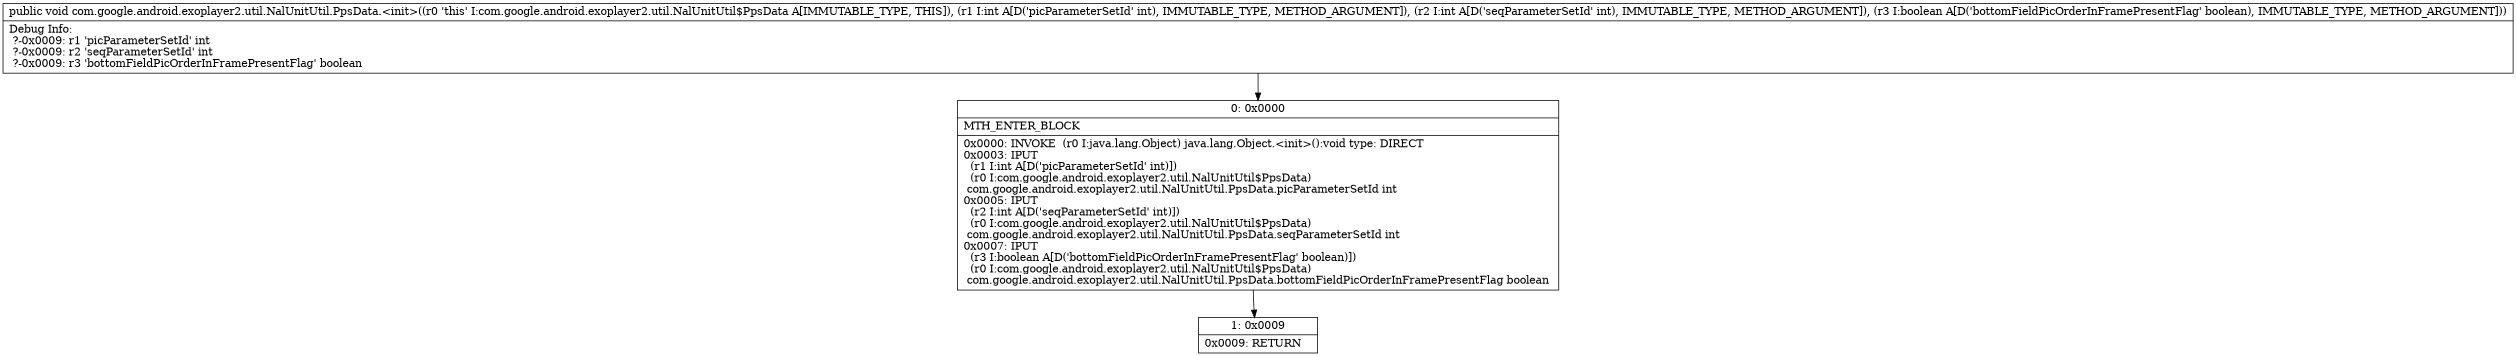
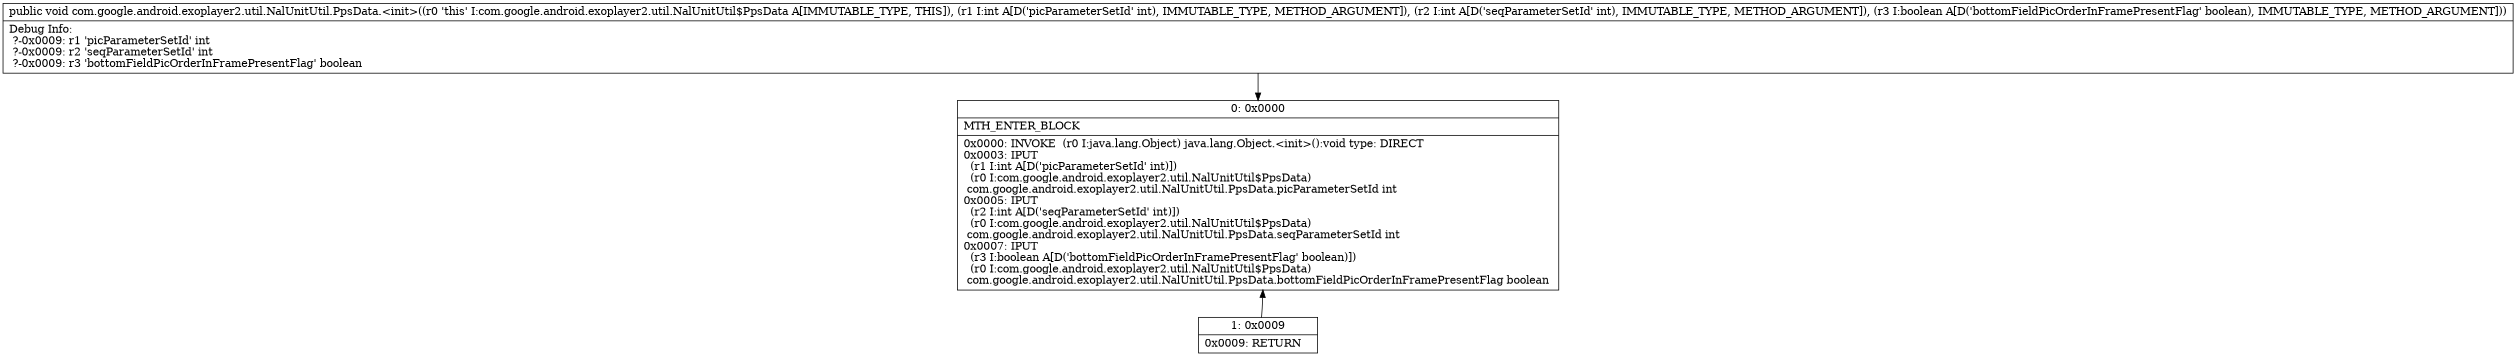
(1254, 300) -> (1262, 308)
